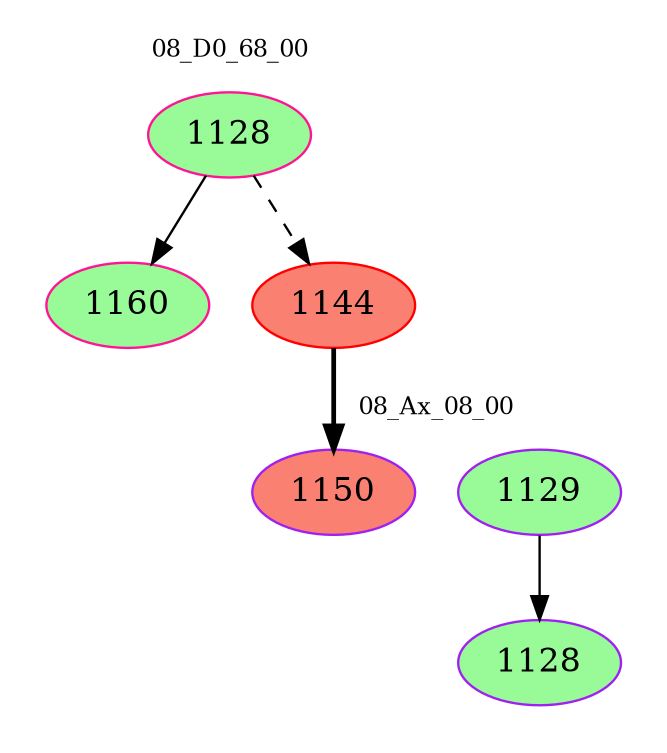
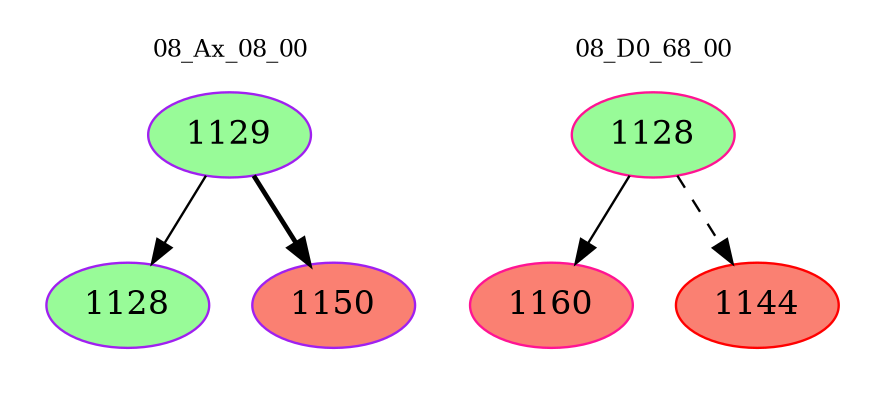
(128, 305) -> (551, 305)
(334, 400) -> (275, 209)
